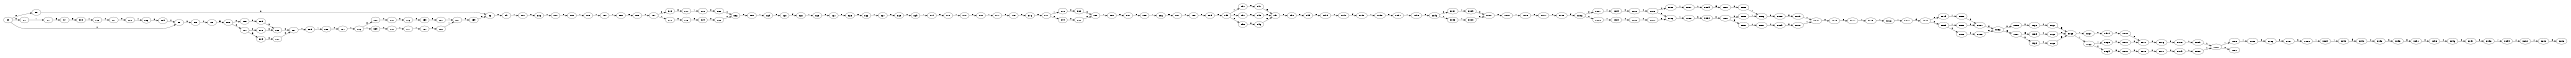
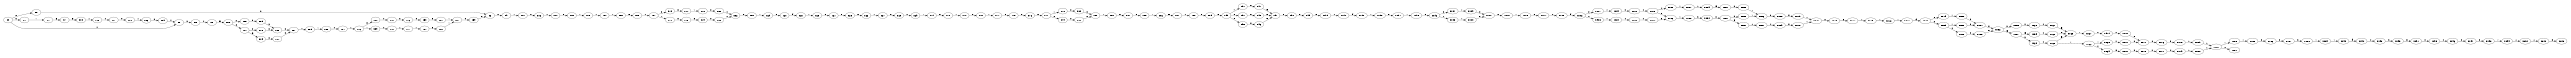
(1598, 20) -> (1598, 20)
(2079, 38) -> (2070, 44)
